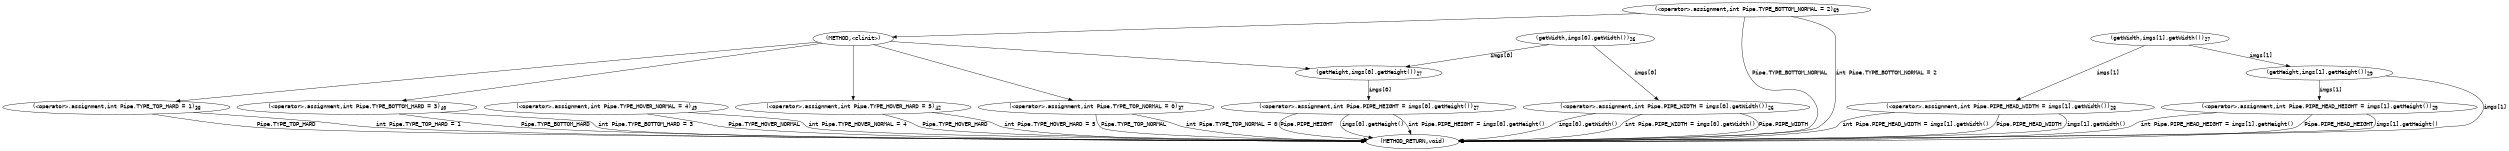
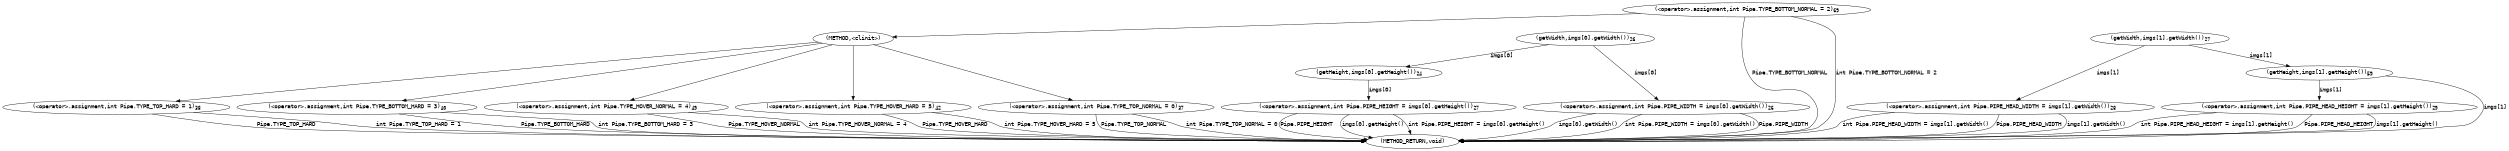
(1098, 55) -> (733, 72)
(1419, 72) -> (1419, 72)
(2370, 72) -> (2370, 72)
